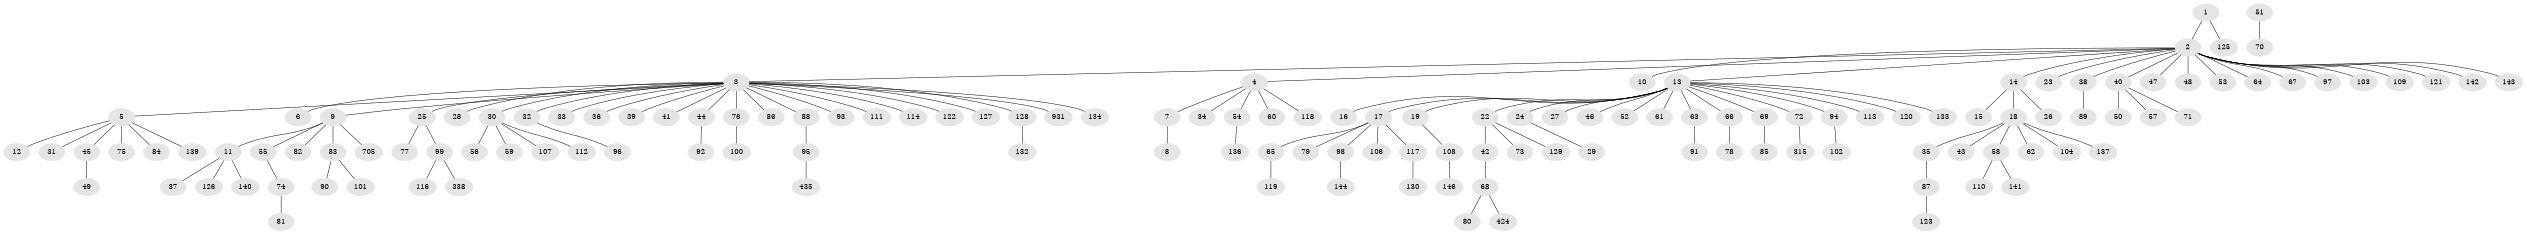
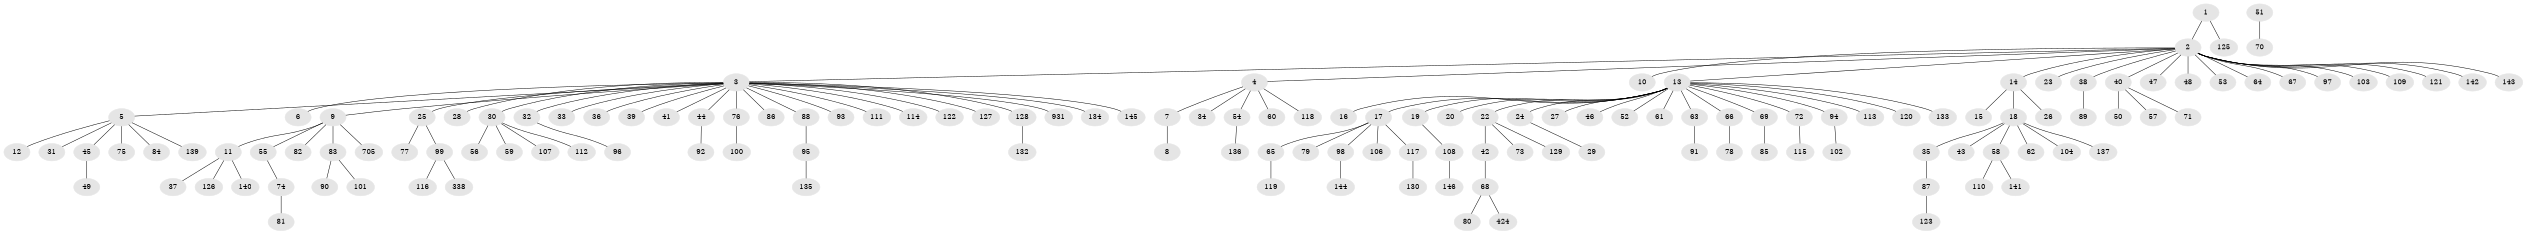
none -> (1131, 117)
none -> (1450, 117)
(1800, 152) -> (1800, 152)
(806, 187) -> (806, 187)
